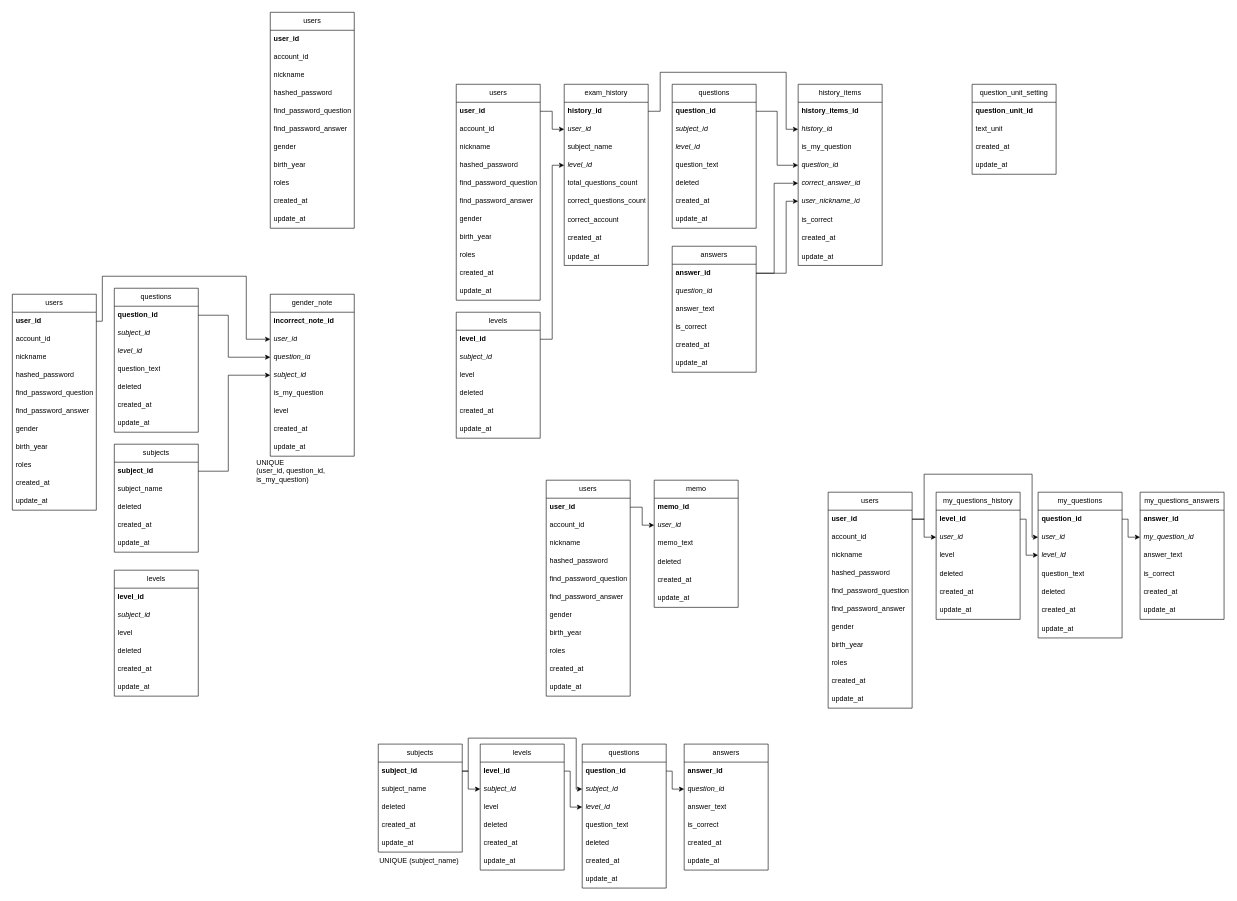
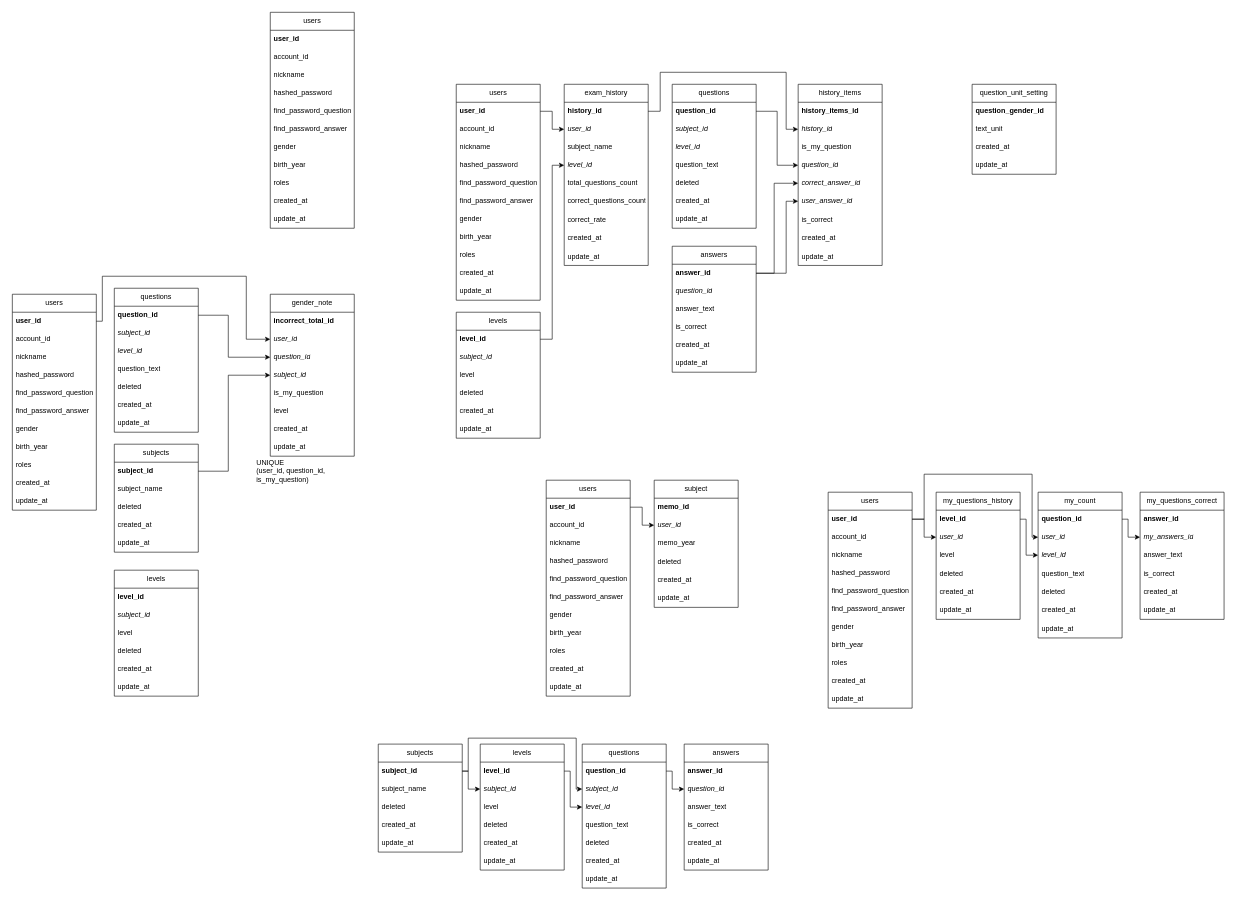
(1005, 111) -> (1010, 111)
(832, 201) -> (829, 201)
(598, 220) -> (592, 220)
(306, 321) -> (307, 321)
(696, 489) -> (696, 489)
(1080, 501) -> (1080, 501)
(1182, 501) -> (1182, 501)
(1170, 537) -> (1169, 537)
(676, 543) -> (676, 543)
(420, 861) -> none
